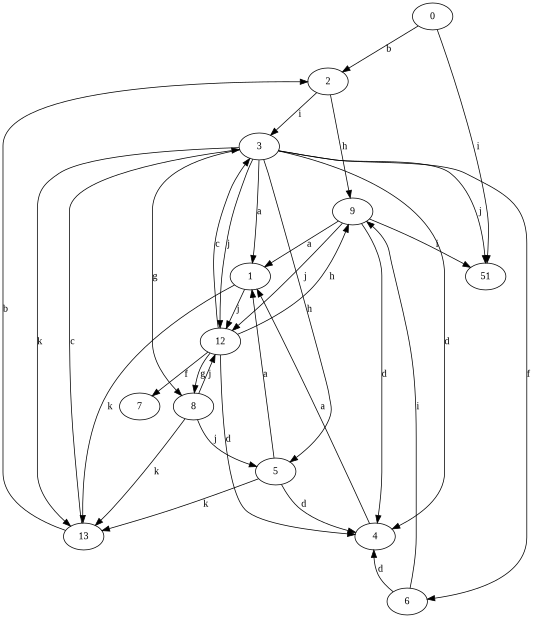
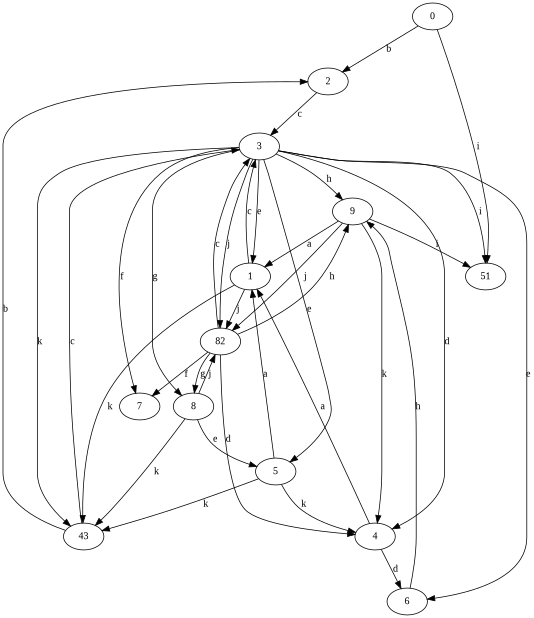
(300, 114) -> (300, 114)
(340, 143) -> (309, 171)
(260, 211) -> (260, 211)
(480, 211) -> (480, 211)
none -> (246, 215)
none -> (126, 233)
(310, 309) -> (310, 309)
(220, 341) -> (220, 341)
(384, 374) -> (384, 374)
(529, 374) -> (529, 374)
(418, 406) -> (418, 406)
(216, 439) -> (216, 439)
(304, 504) -> (304, 504)
(84, 537) -> (84, 537)
(379, 577) -> (389, 566)
